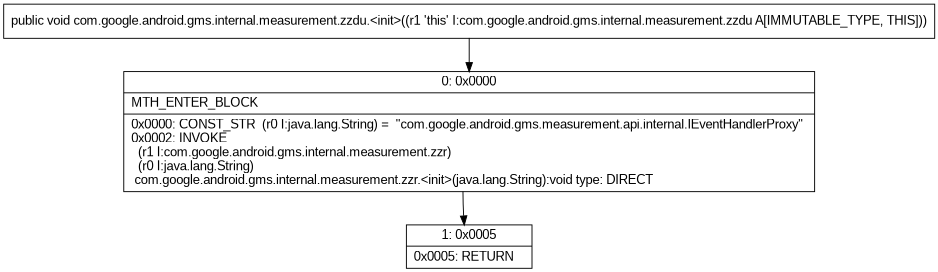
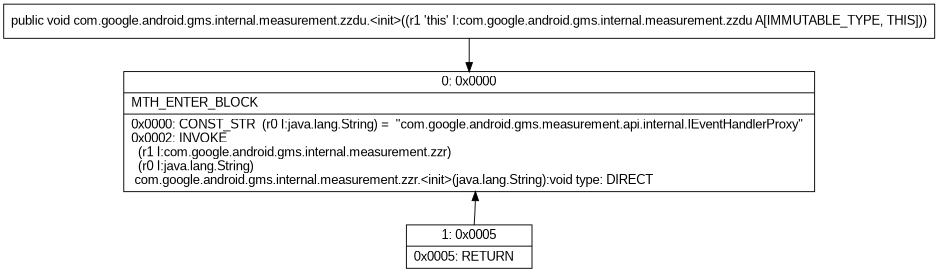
(463, 204) -> (475, 213)
